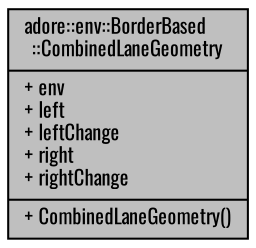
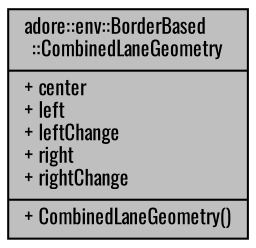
(45, 89) -> (56, 89)
